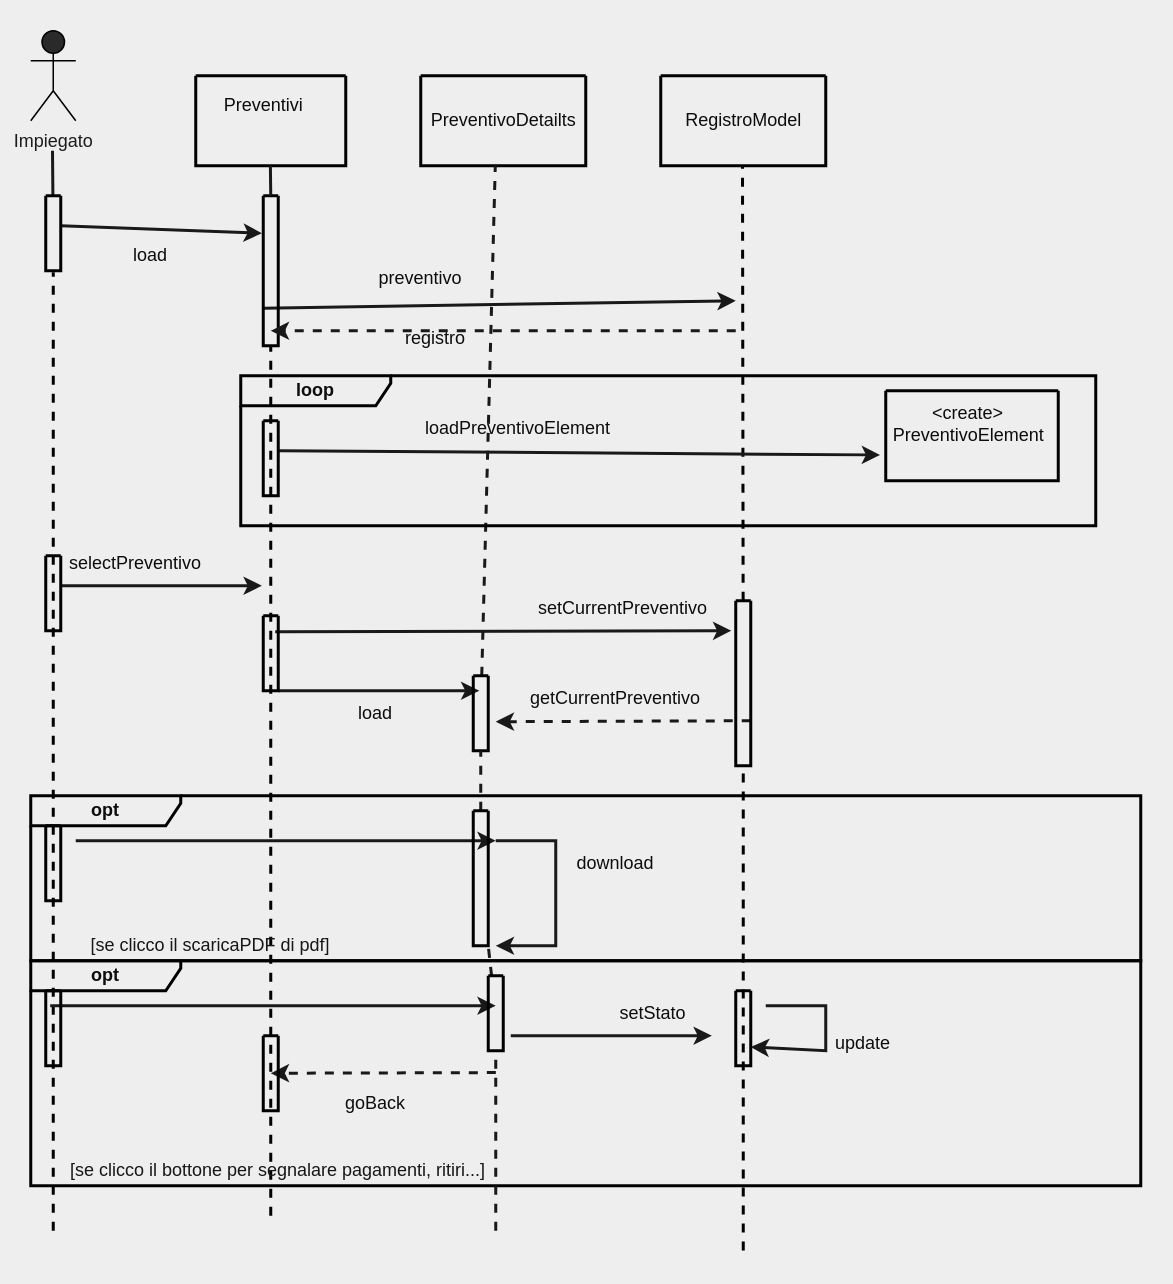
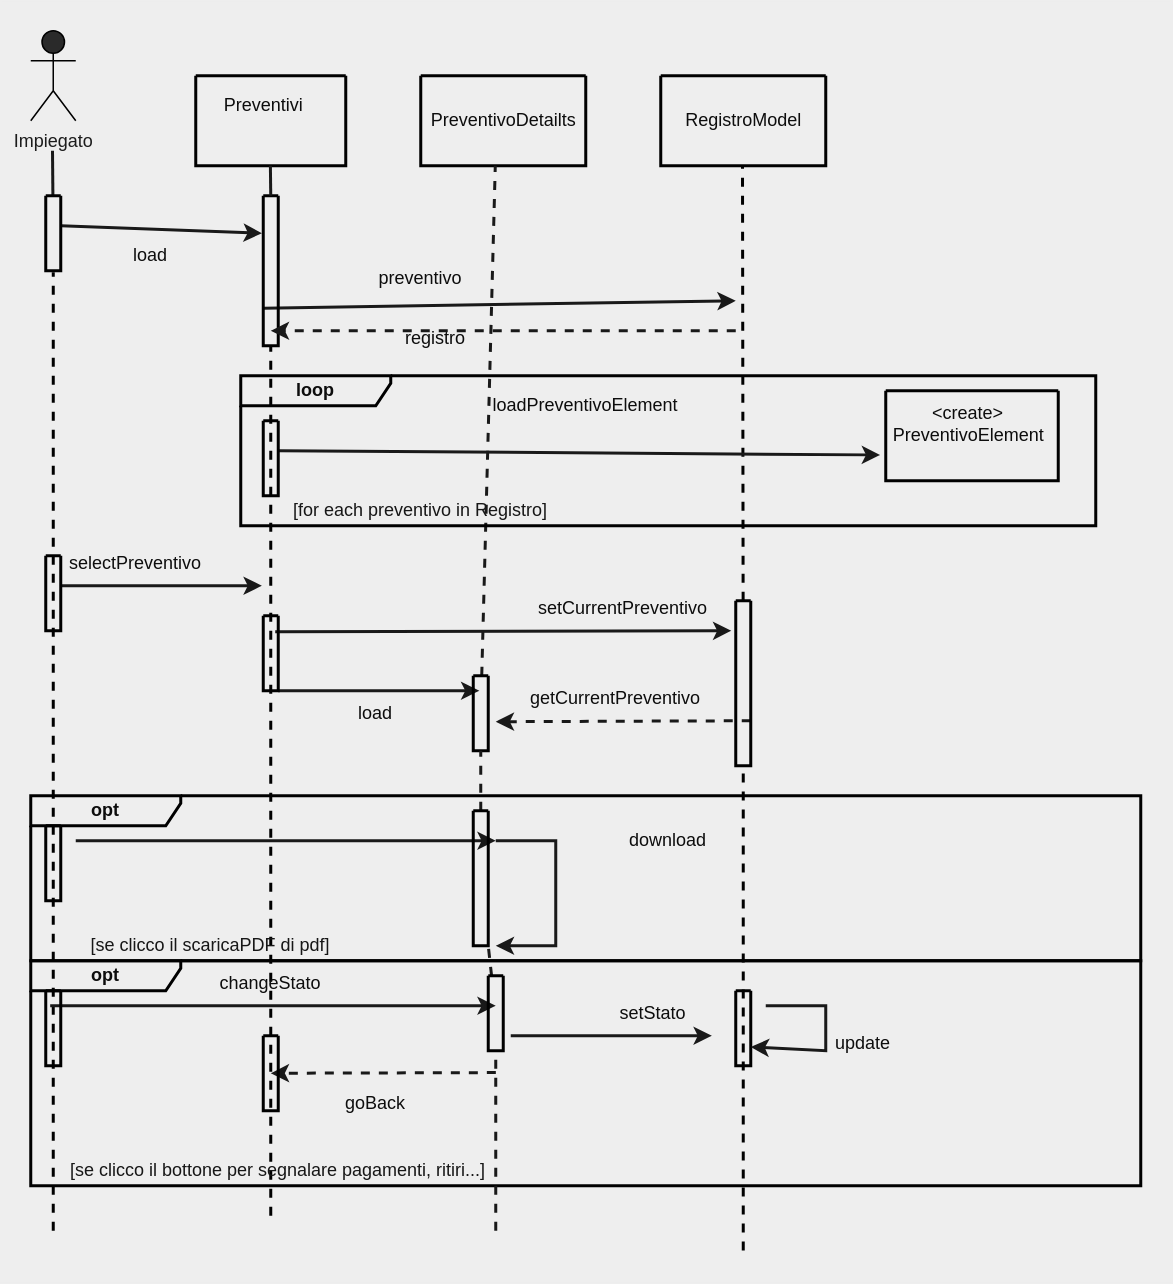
(518, 428) -> (586, 406)
none -> (421, 511)
(616, 863) -> (668, 841)
none -> (271, 983)
